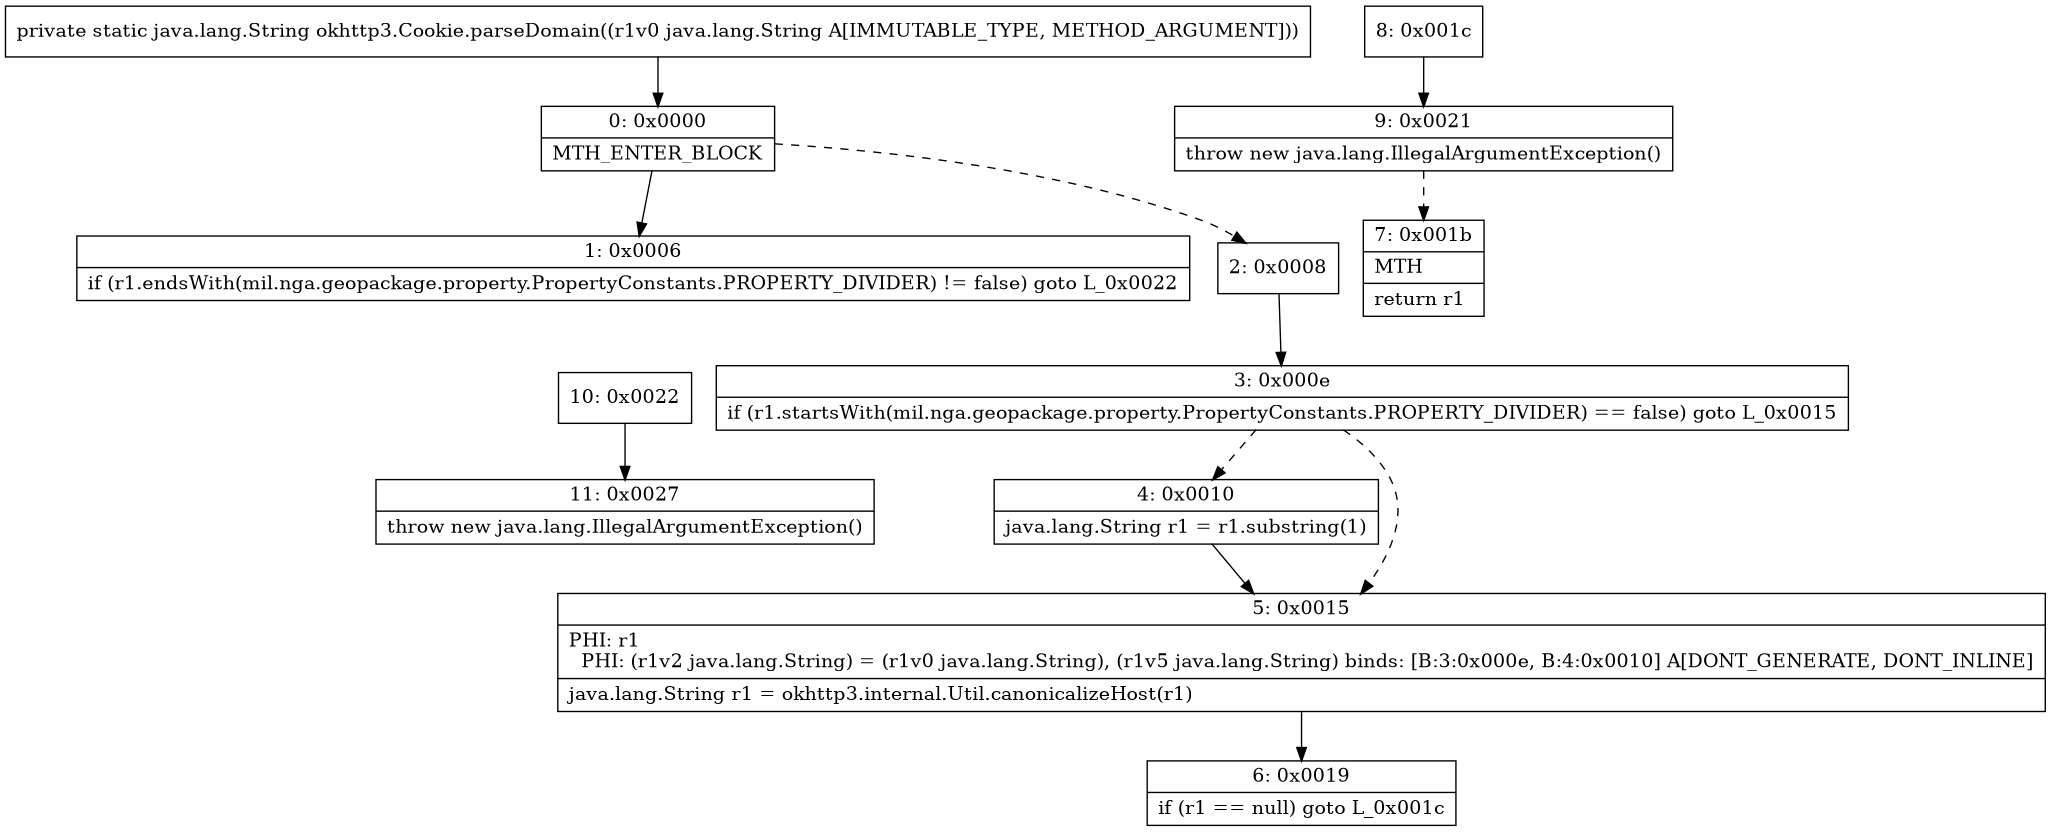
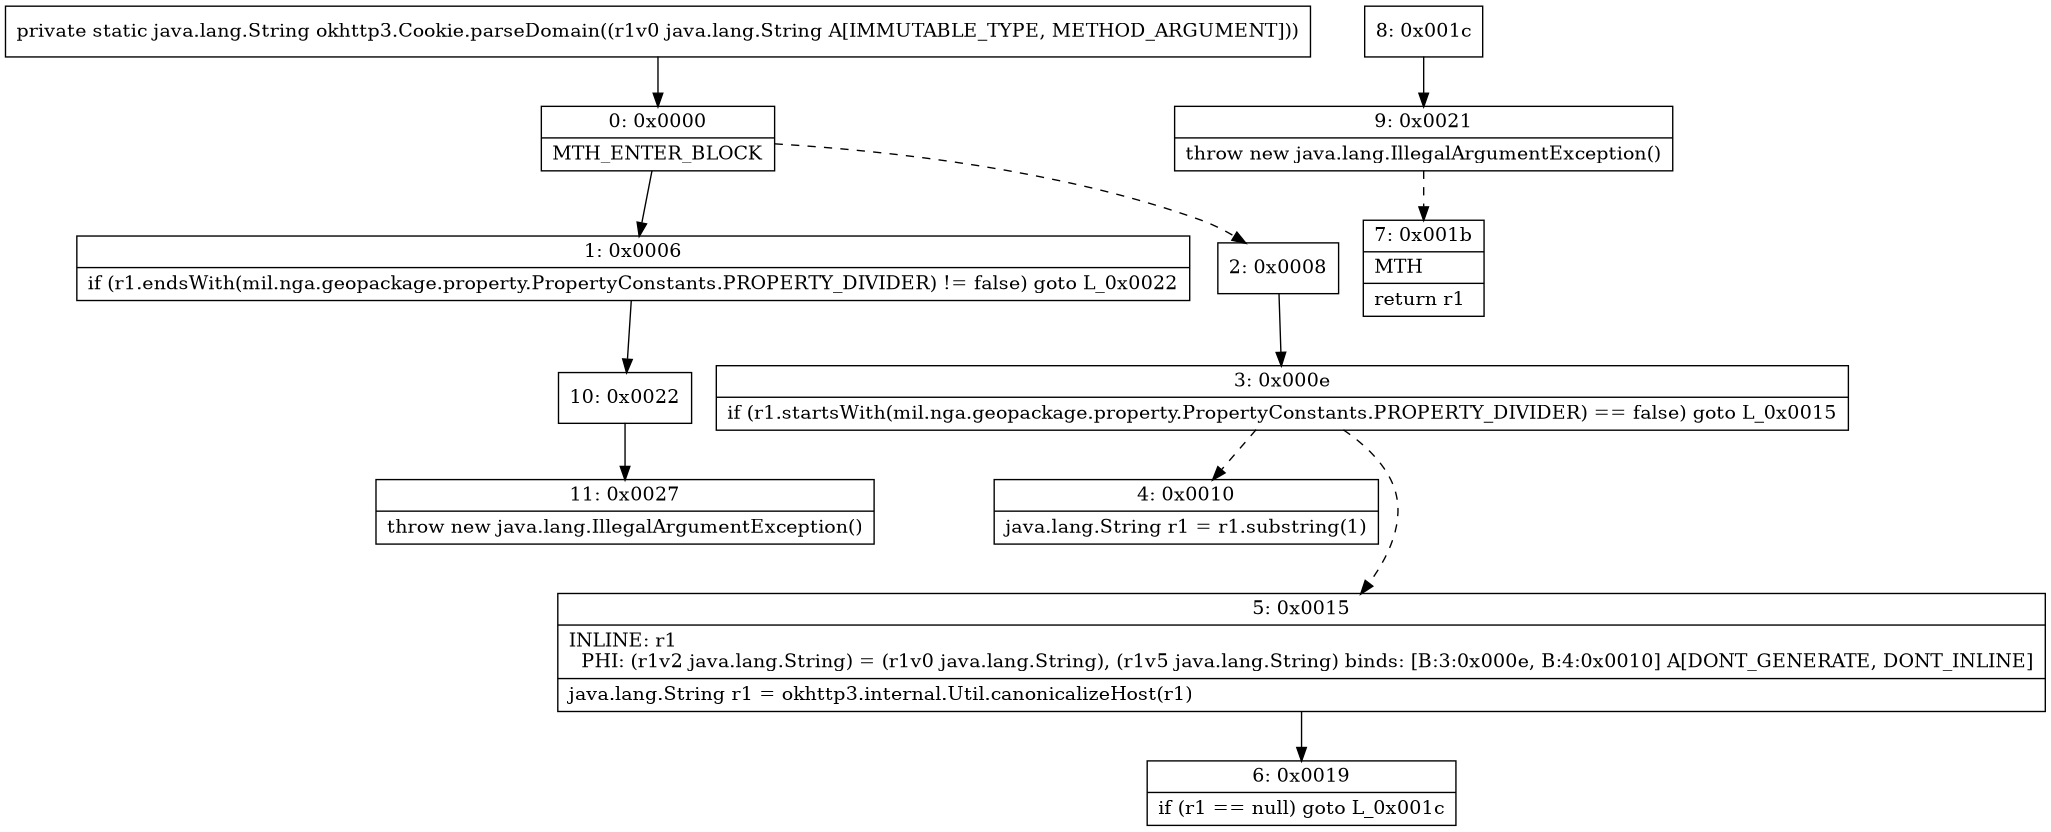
none -> (629, 330)
(1228, 564) -> none
(608, 641) -> (626, 641)
